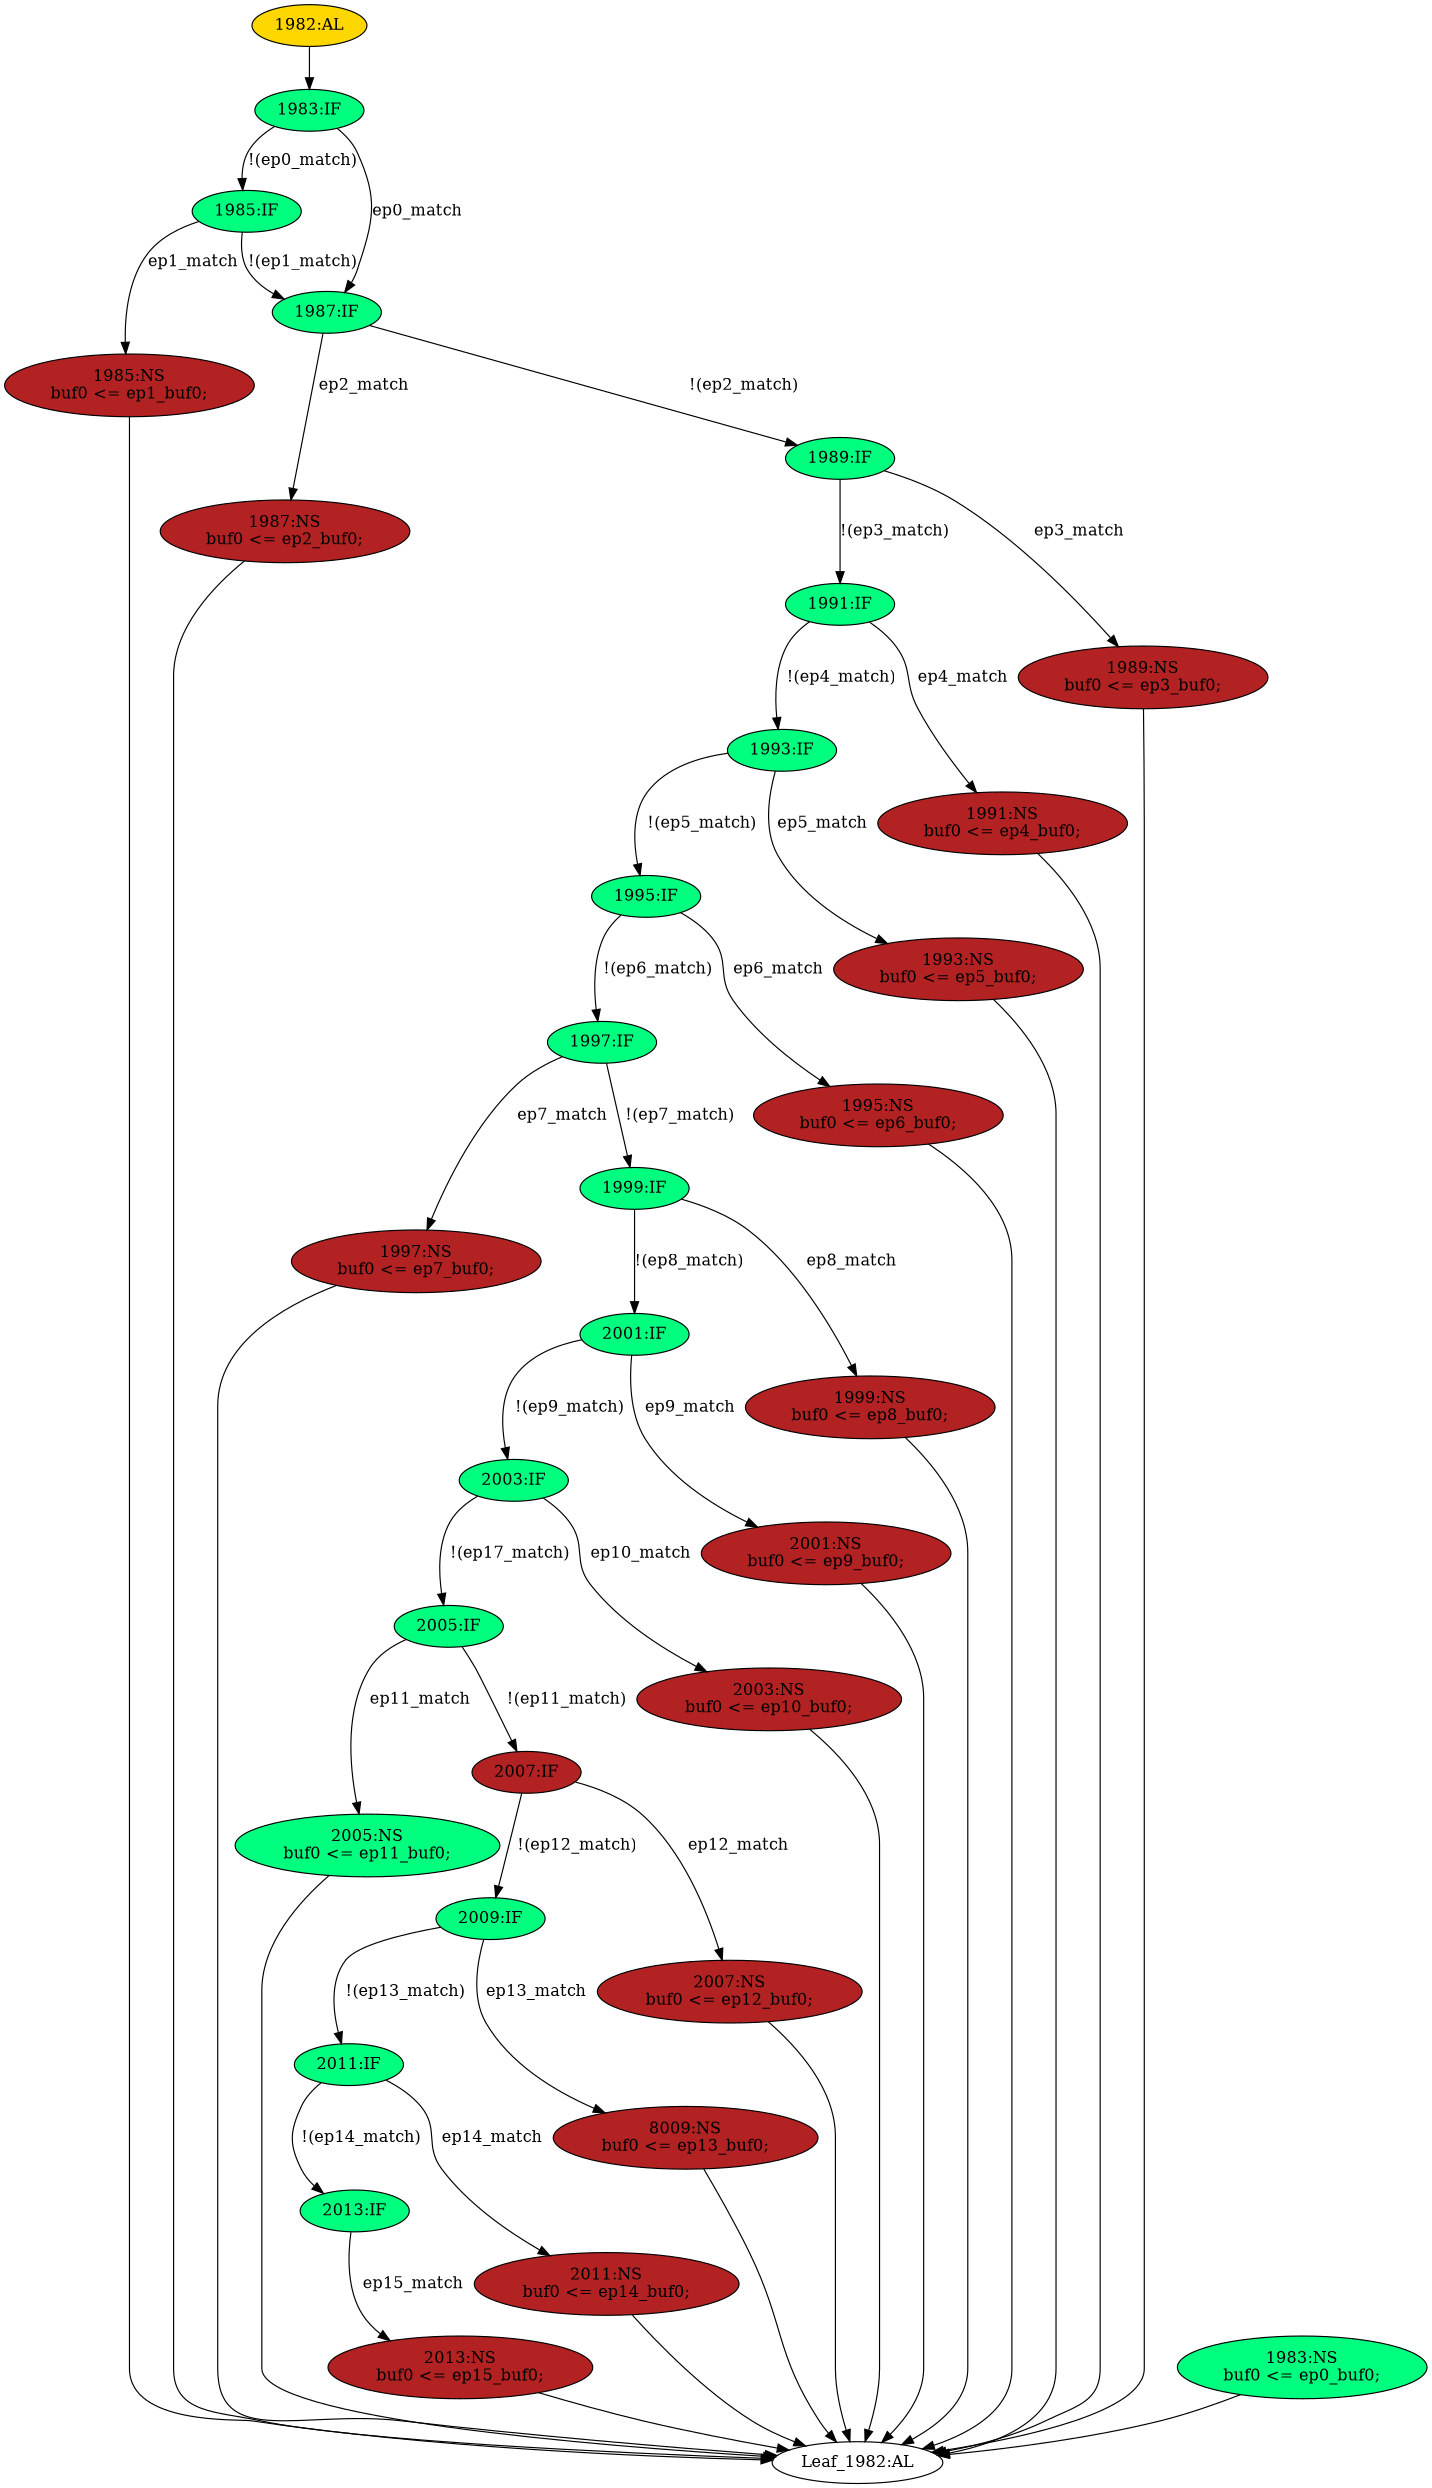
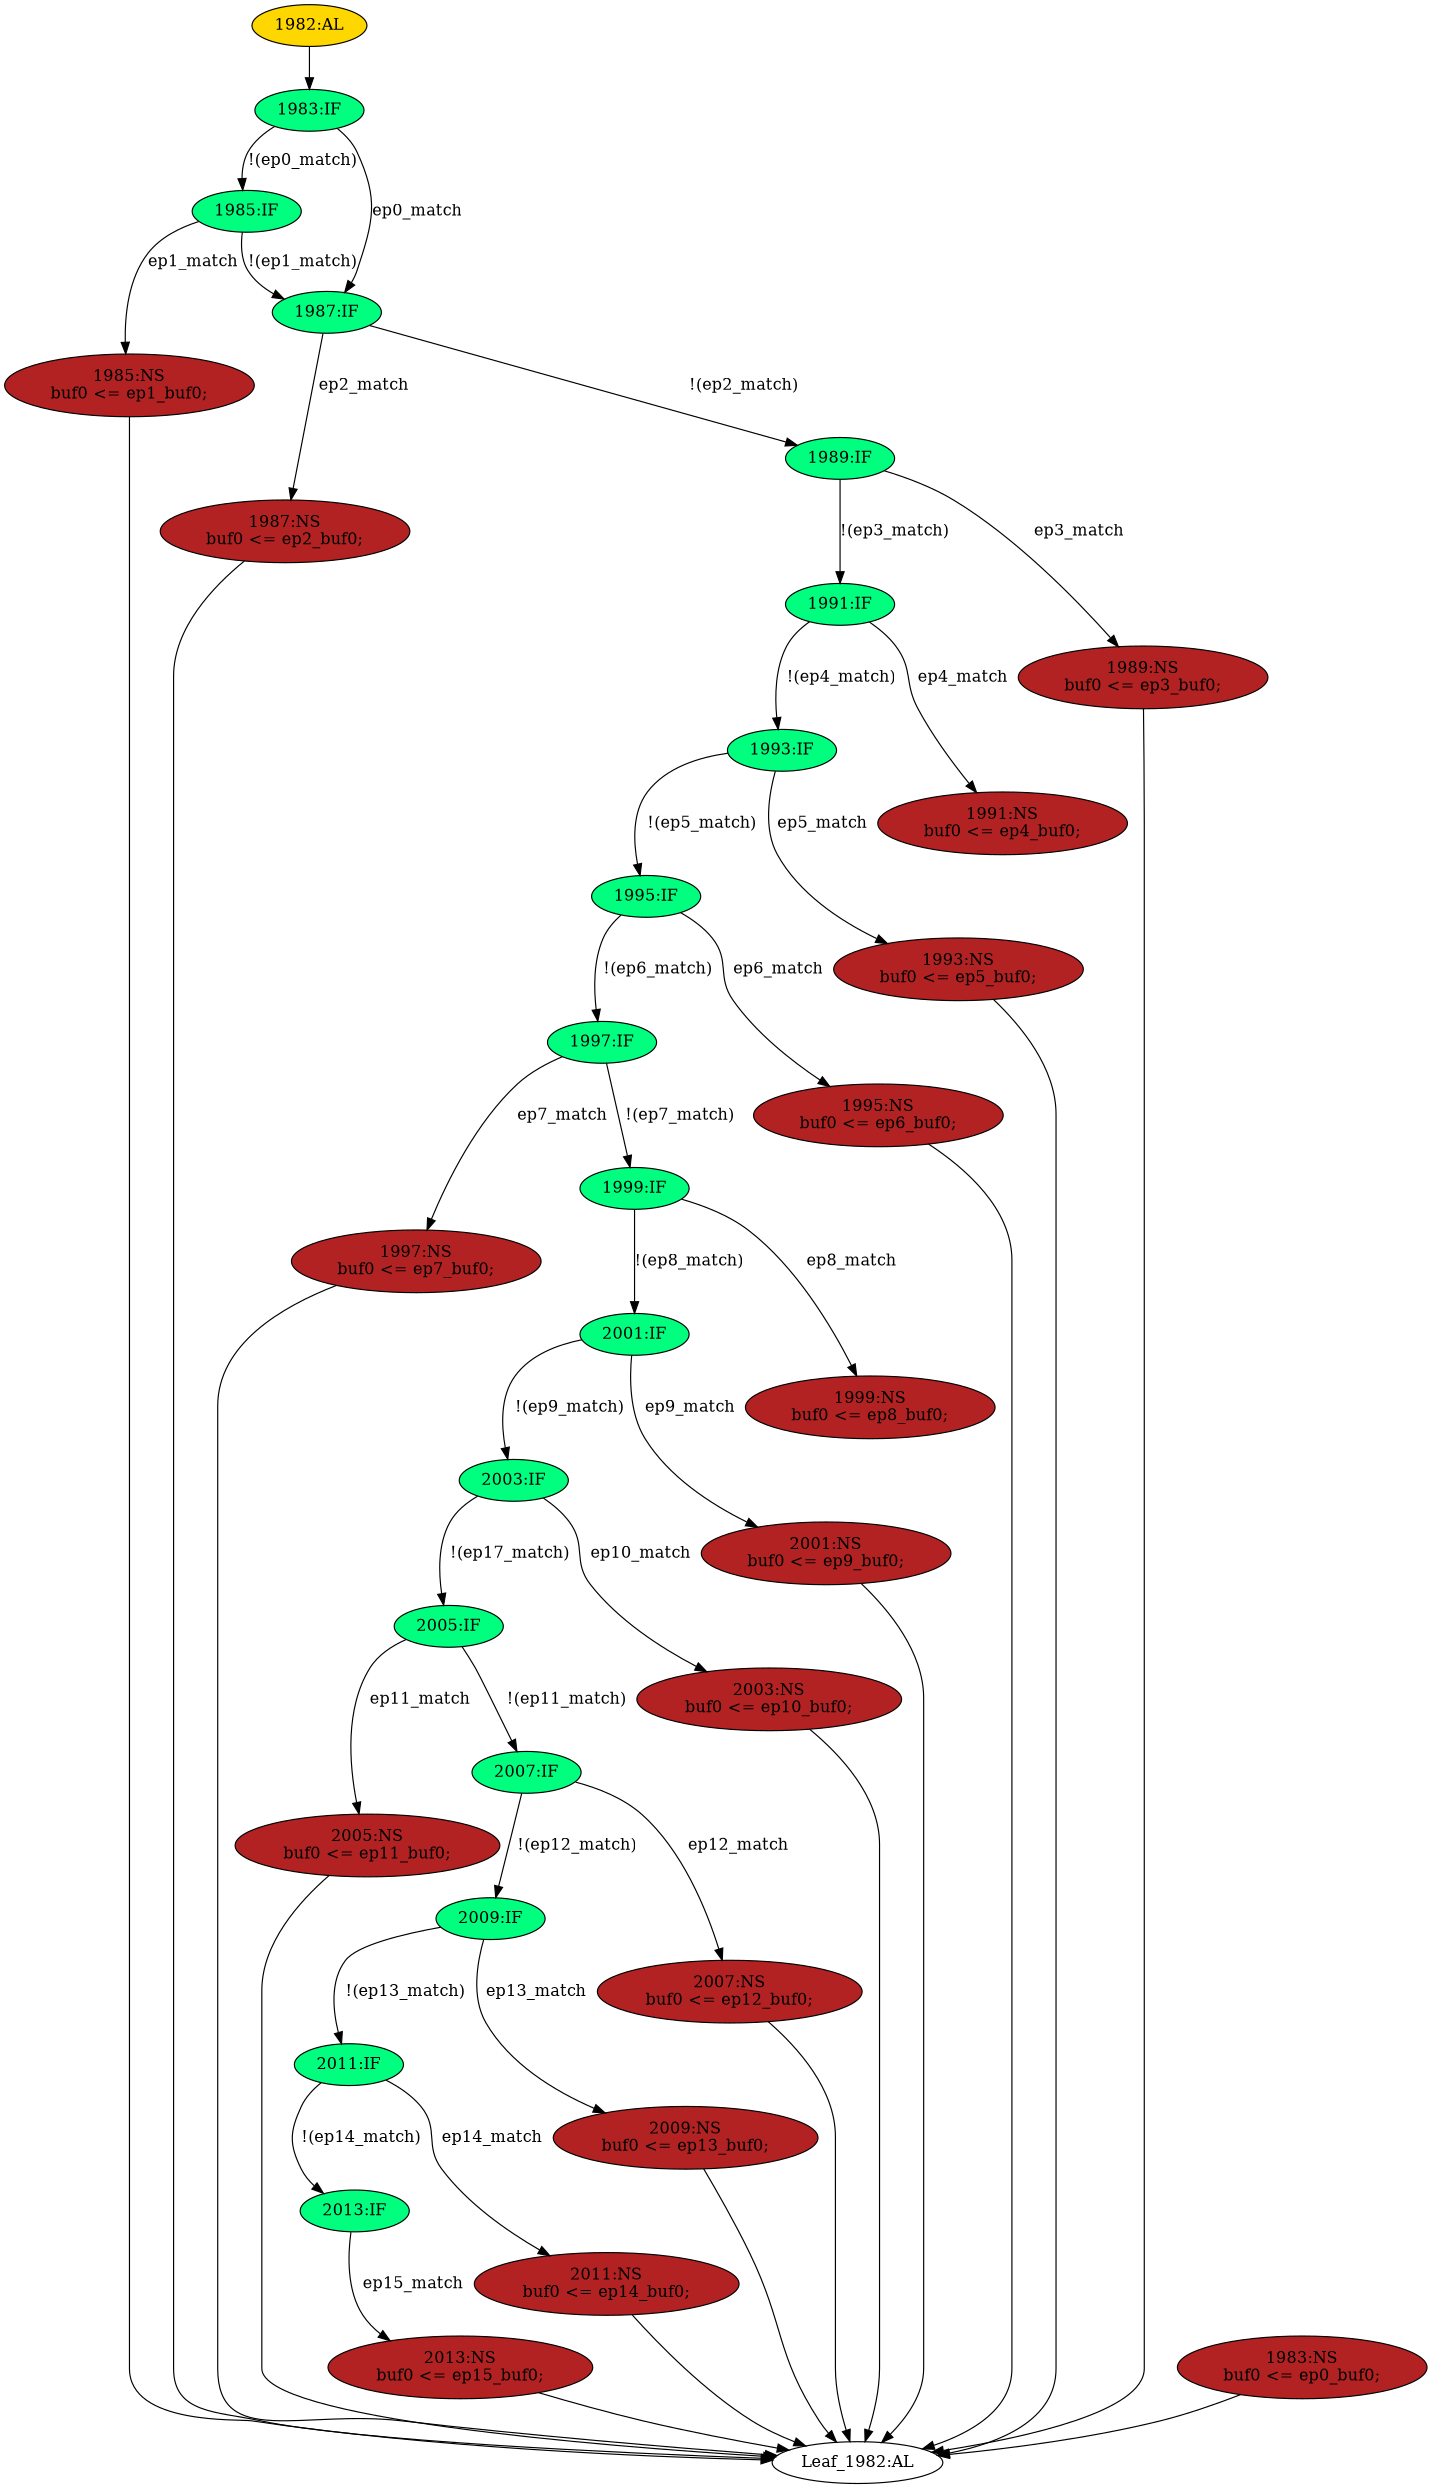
(1100, 1694) -> none
(527, 1772) -> (527, 1772)
(367, 1845) -> (367, 1845)
(968, 1941) -> none
(686, 2138) -> (686, 2138)
(1302, 2367) -> (1302, 2367)
